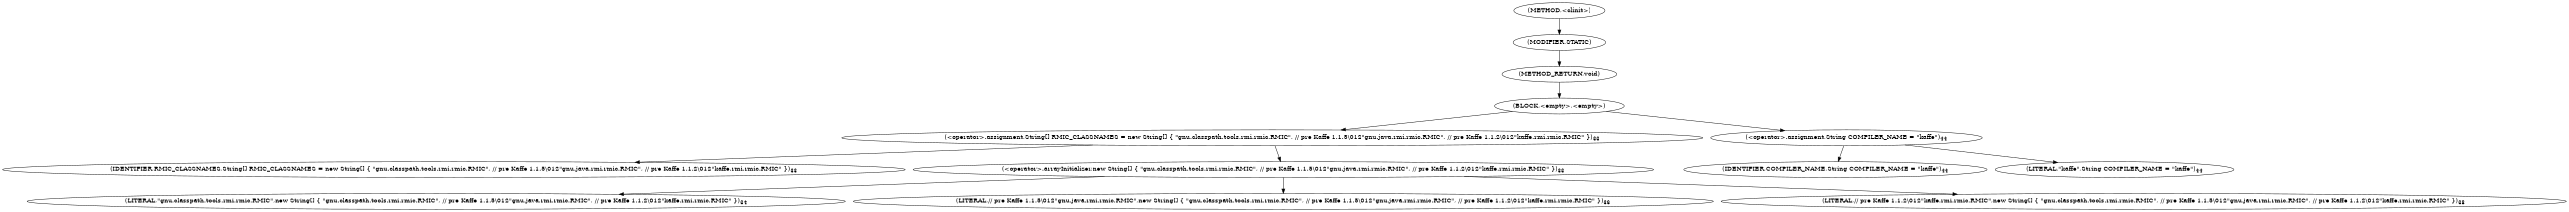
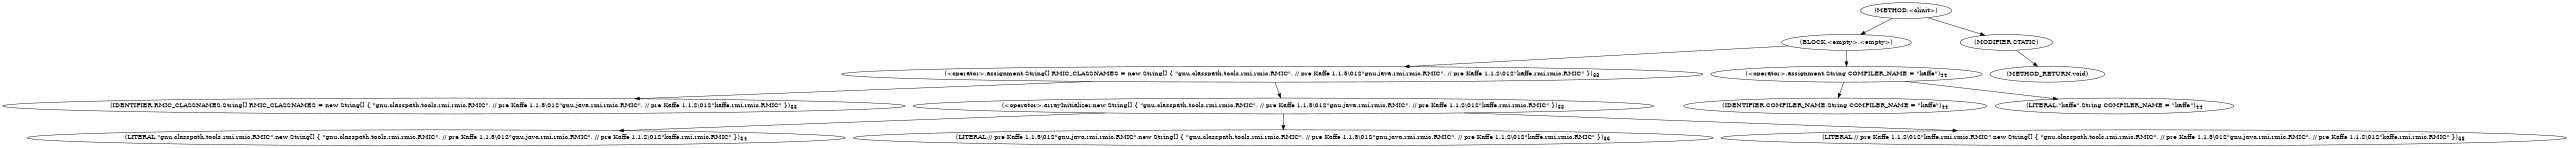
(1559, 88) -> (1878, 25)
